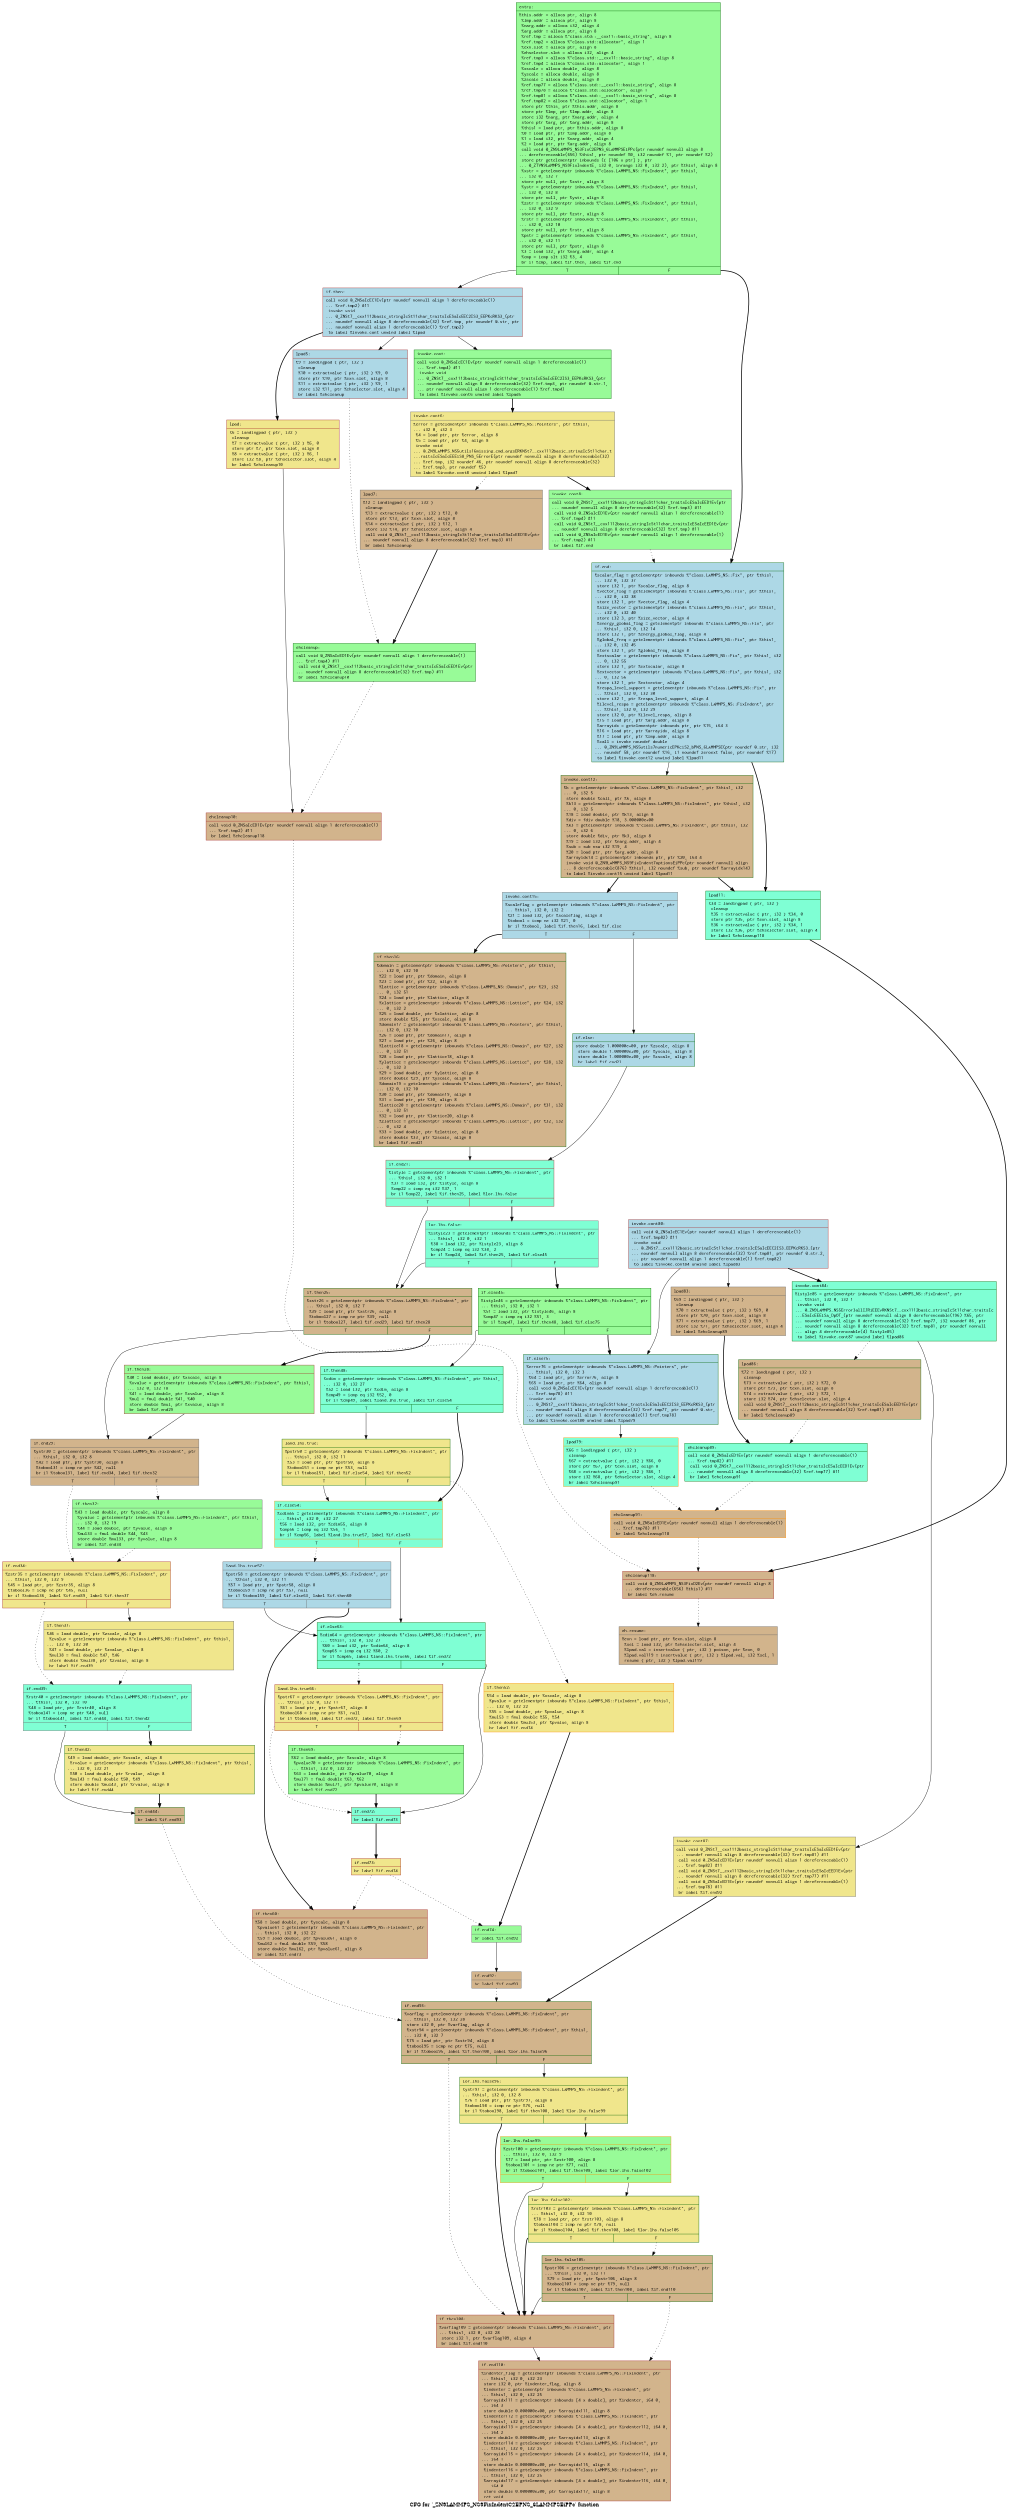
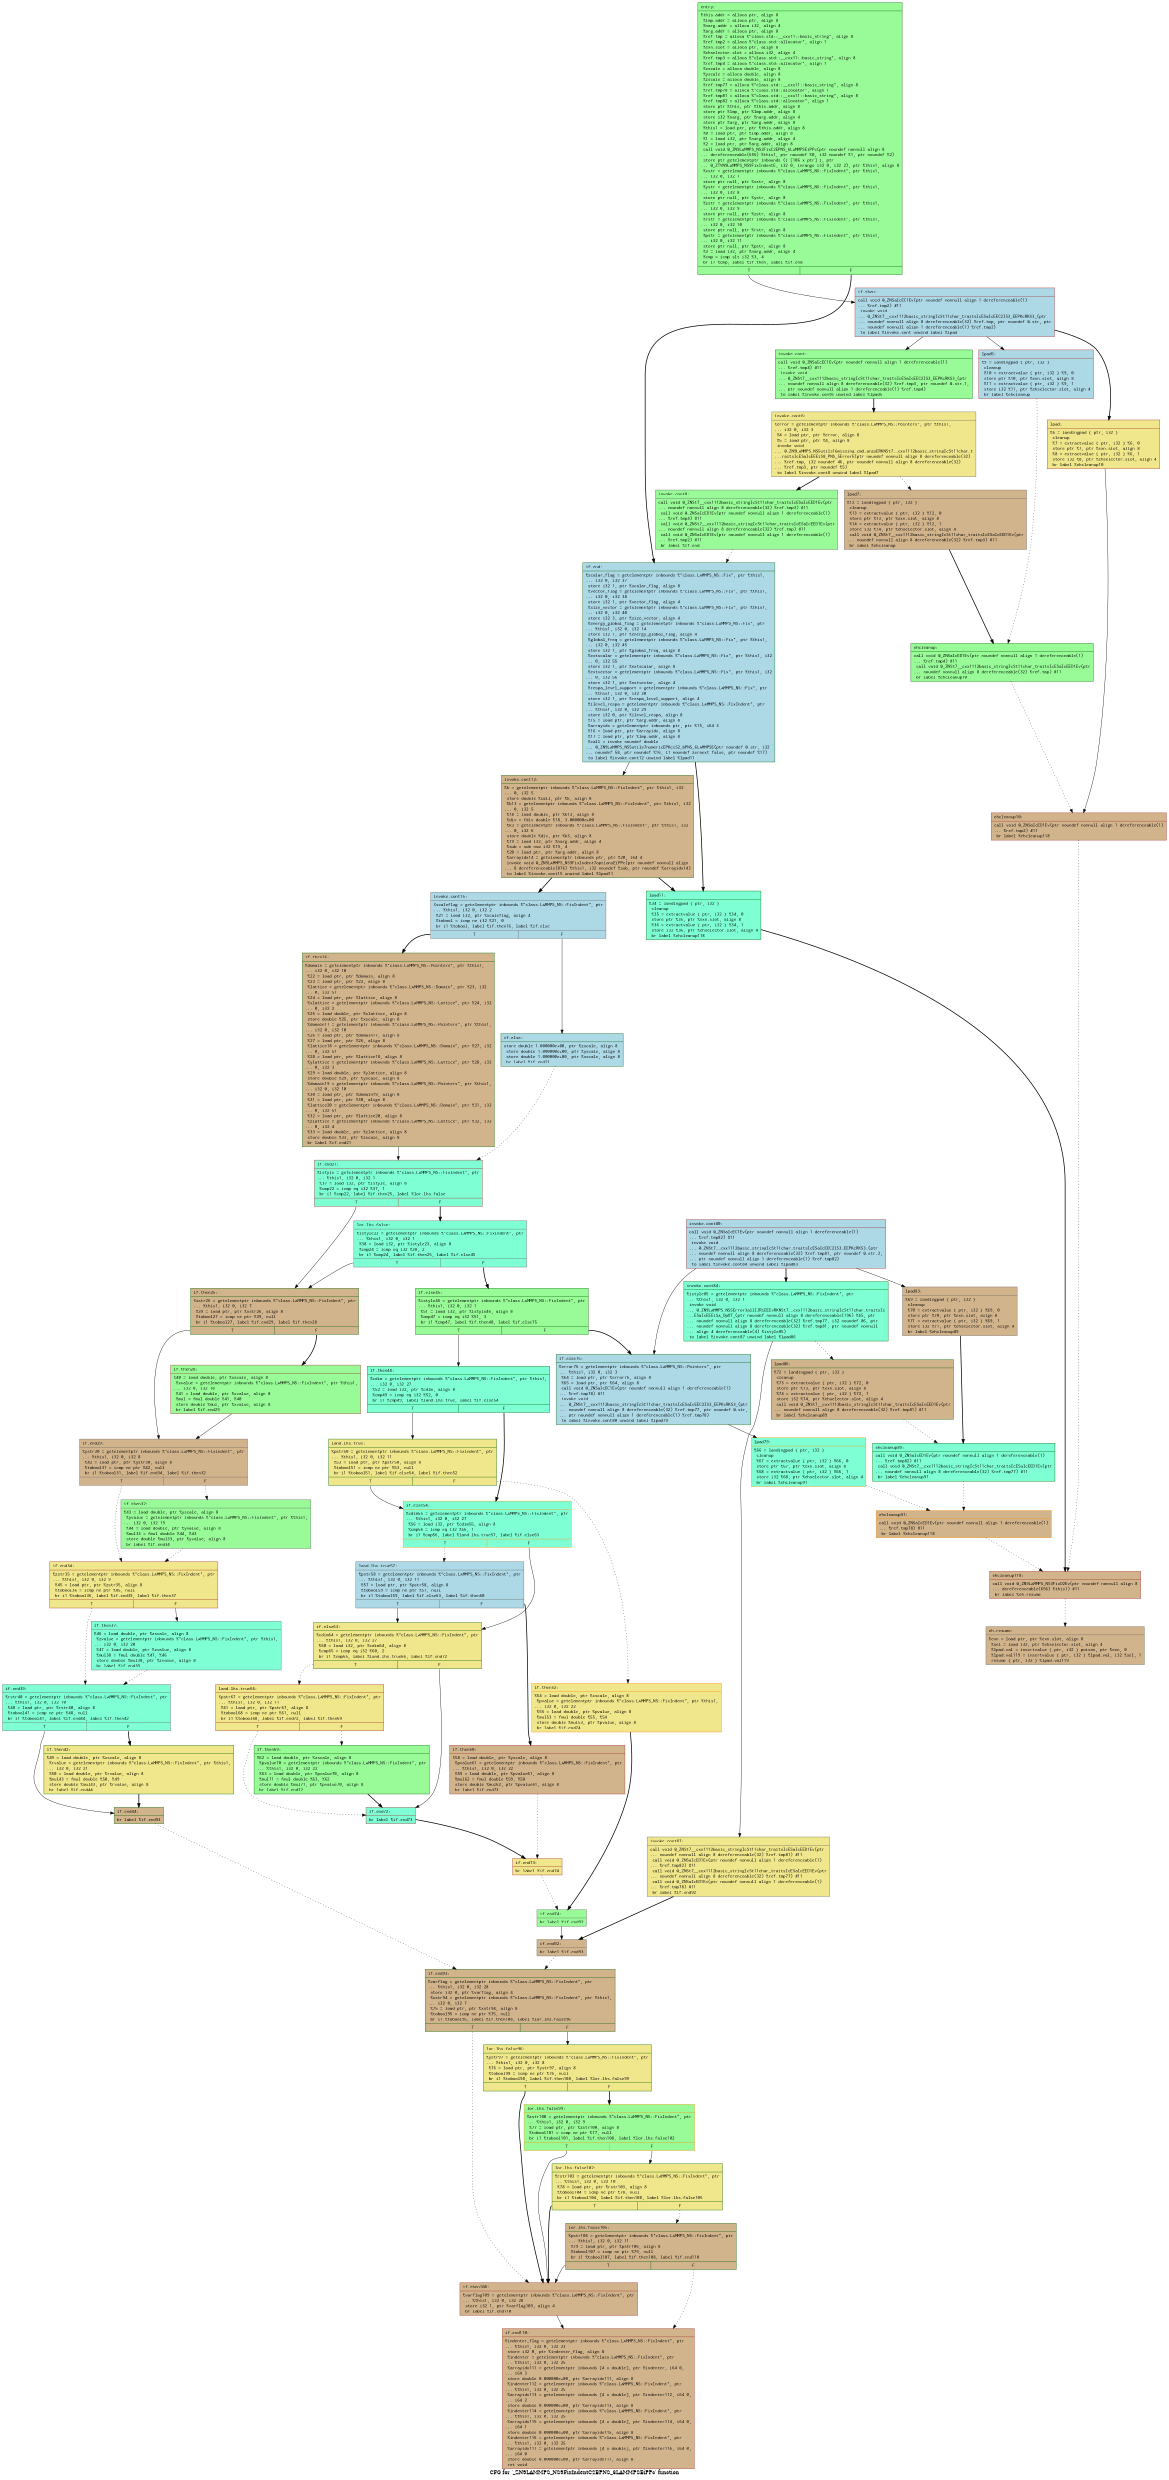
(596, 1118) -> (525, 1118)
(139, 1646) -> (186, 1646)
(401, 1646) -> (398, 1646)
(363, 1891) -> (537, 1824)
(633, 1948) -> (628, 1917)
